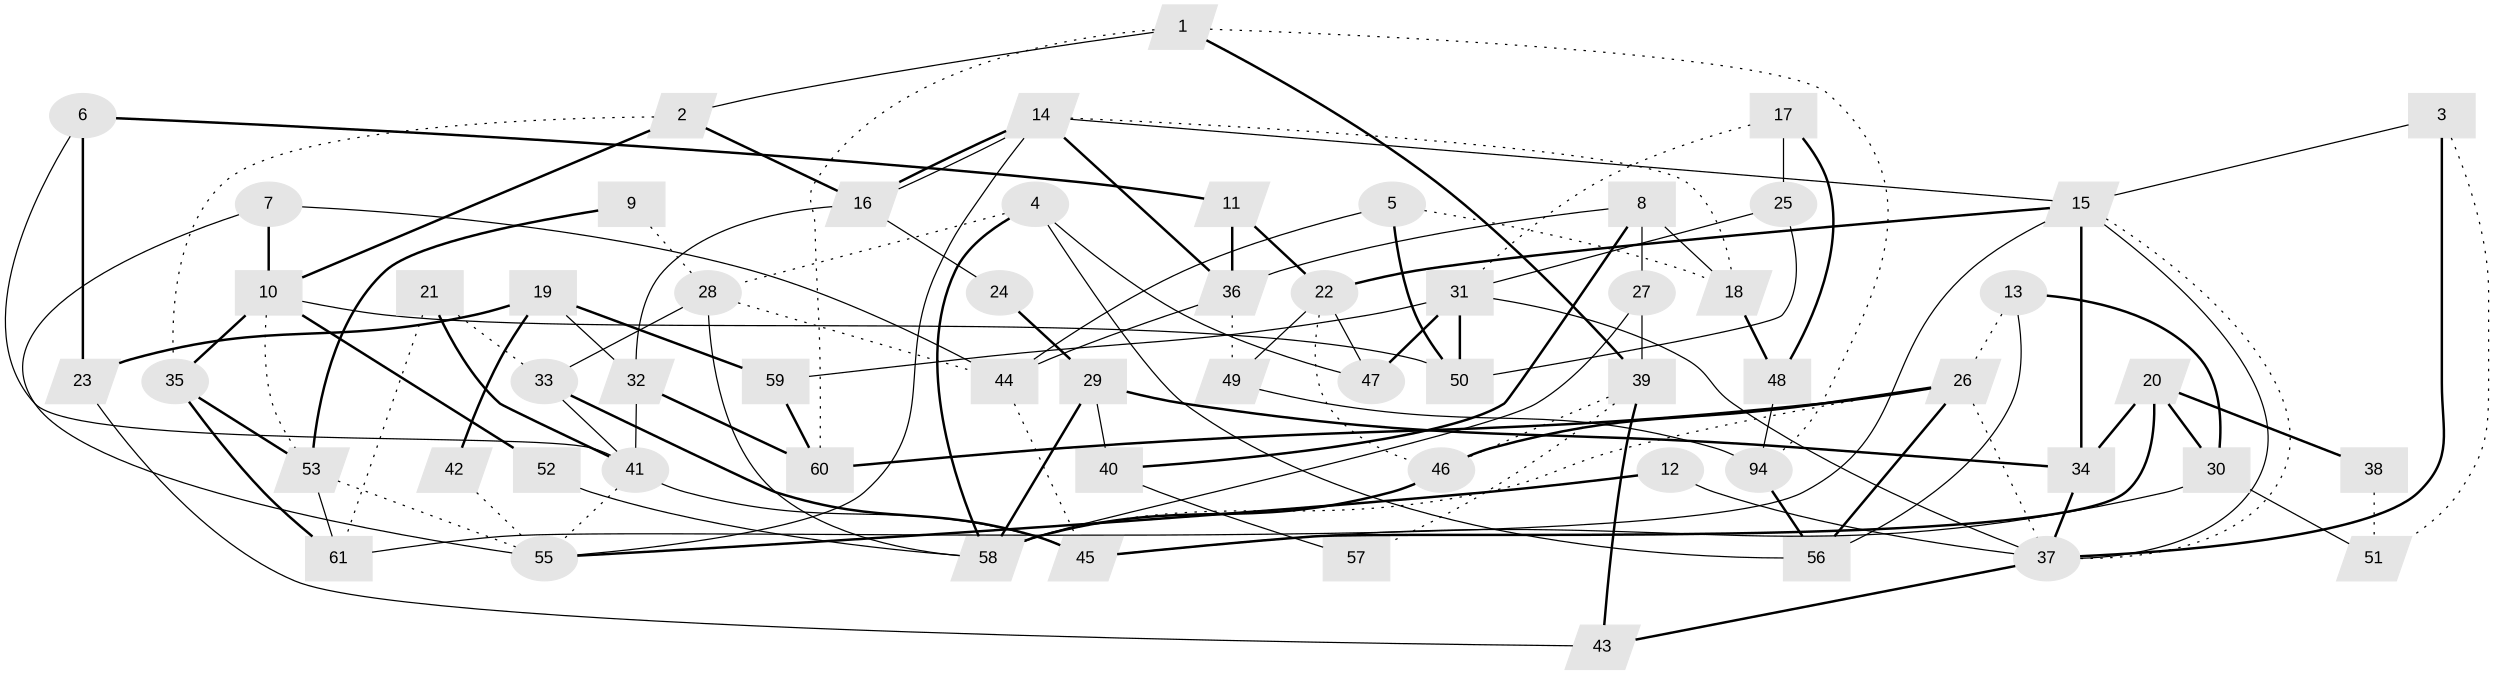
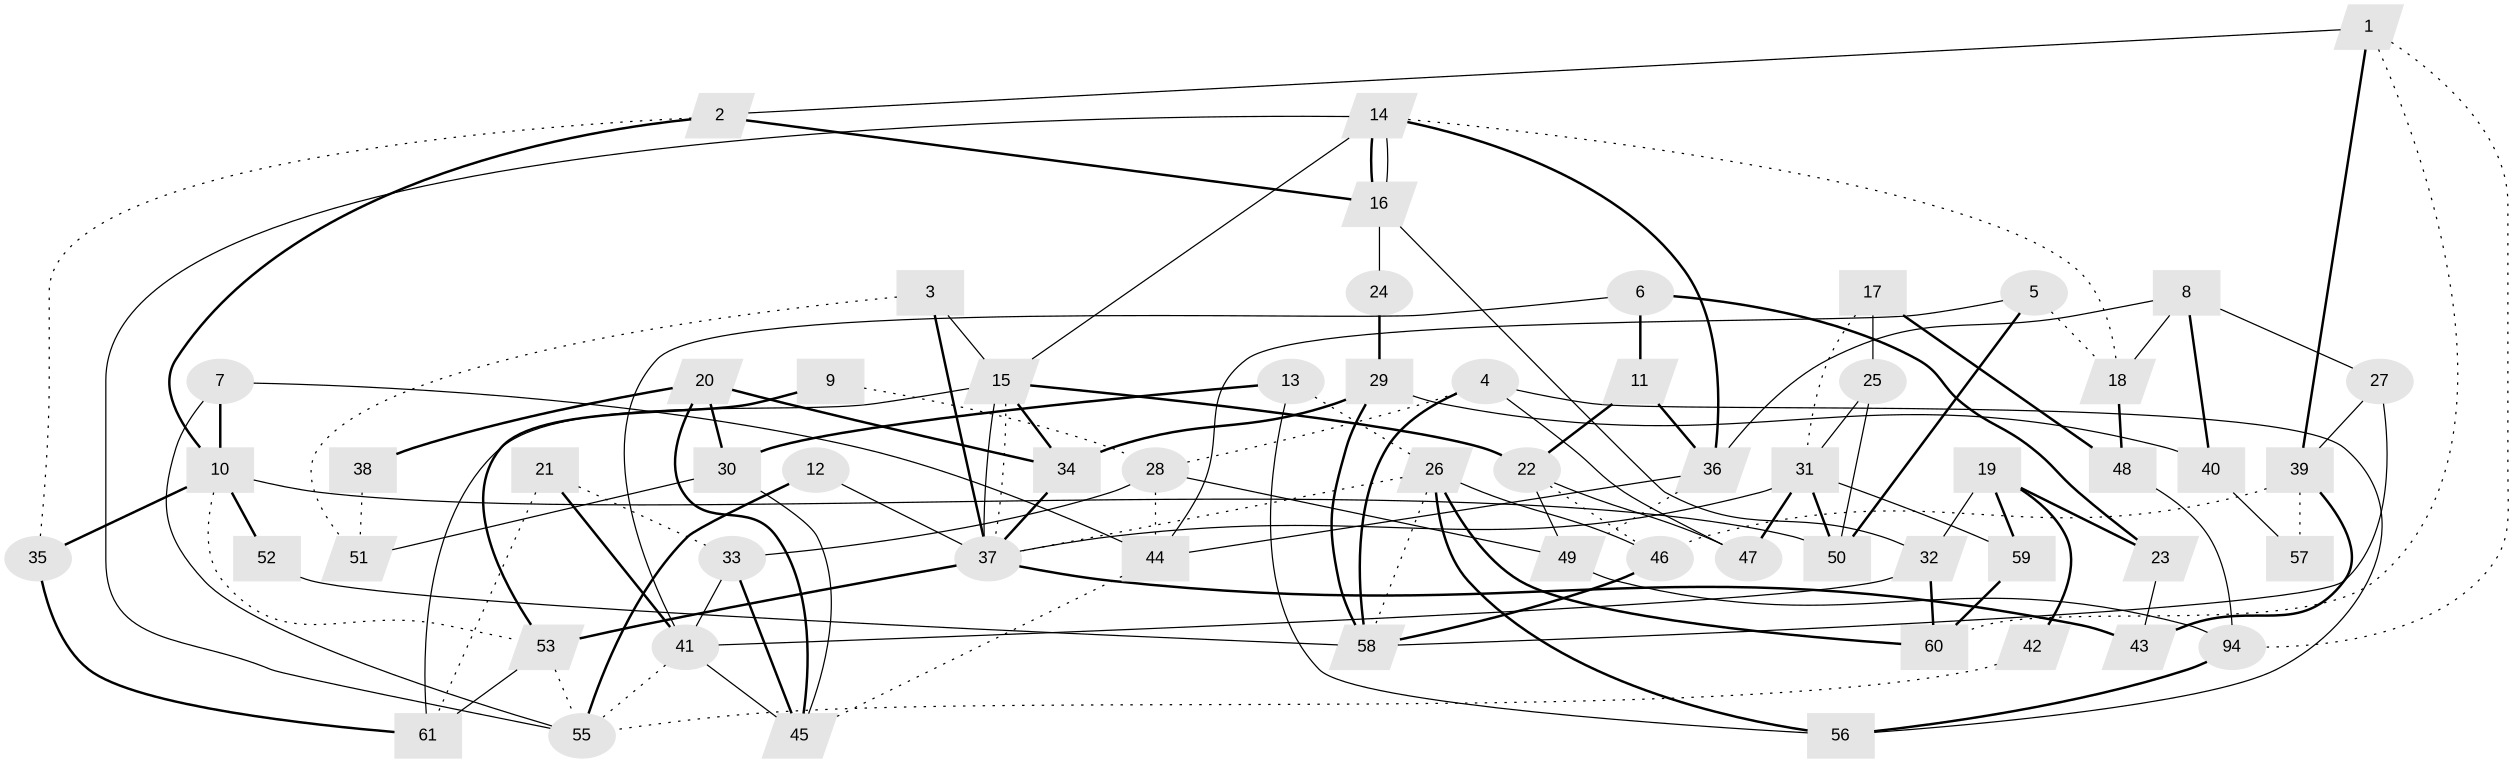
(1698, 416) -> (1561, 517)
(243, 425) -> (768, 600)
(757, 472) -> (1355, 513)
